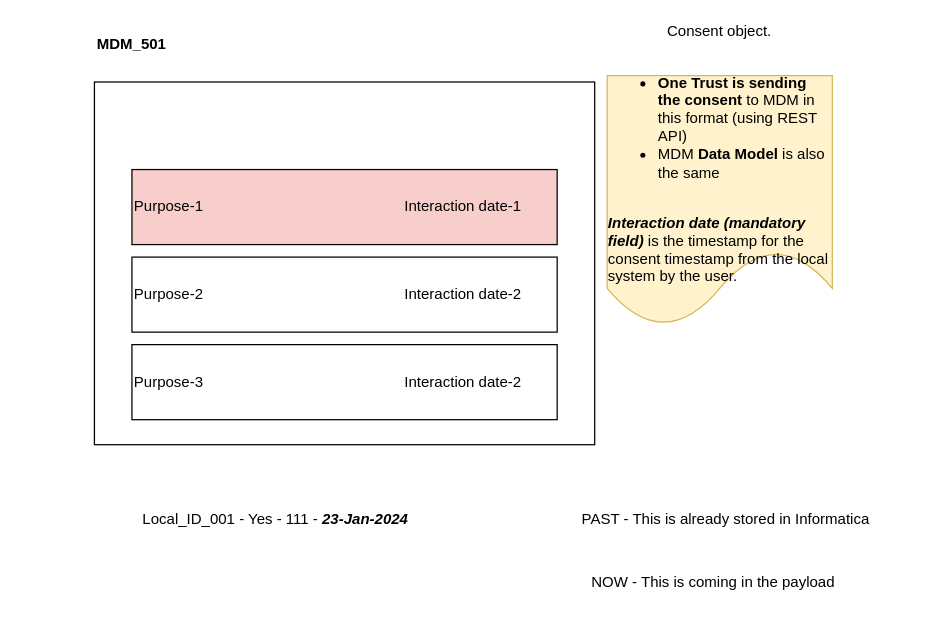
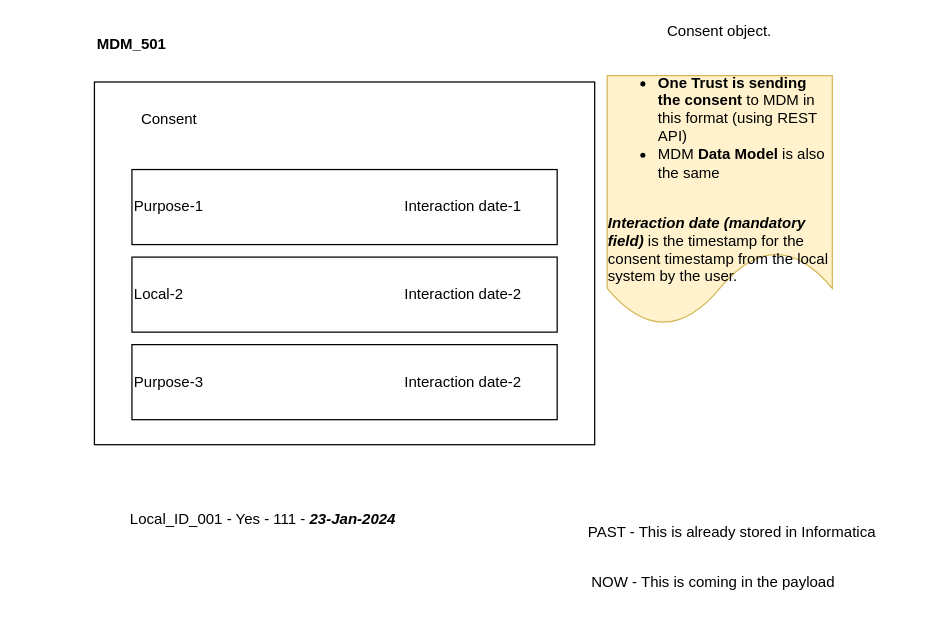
none -> (169, 119)
(344, 207) -> (344, 207)
(172, 294) -> (162, 294)
(276, 519) -> (263, 519)
(726, 519) -> (732, 532)
